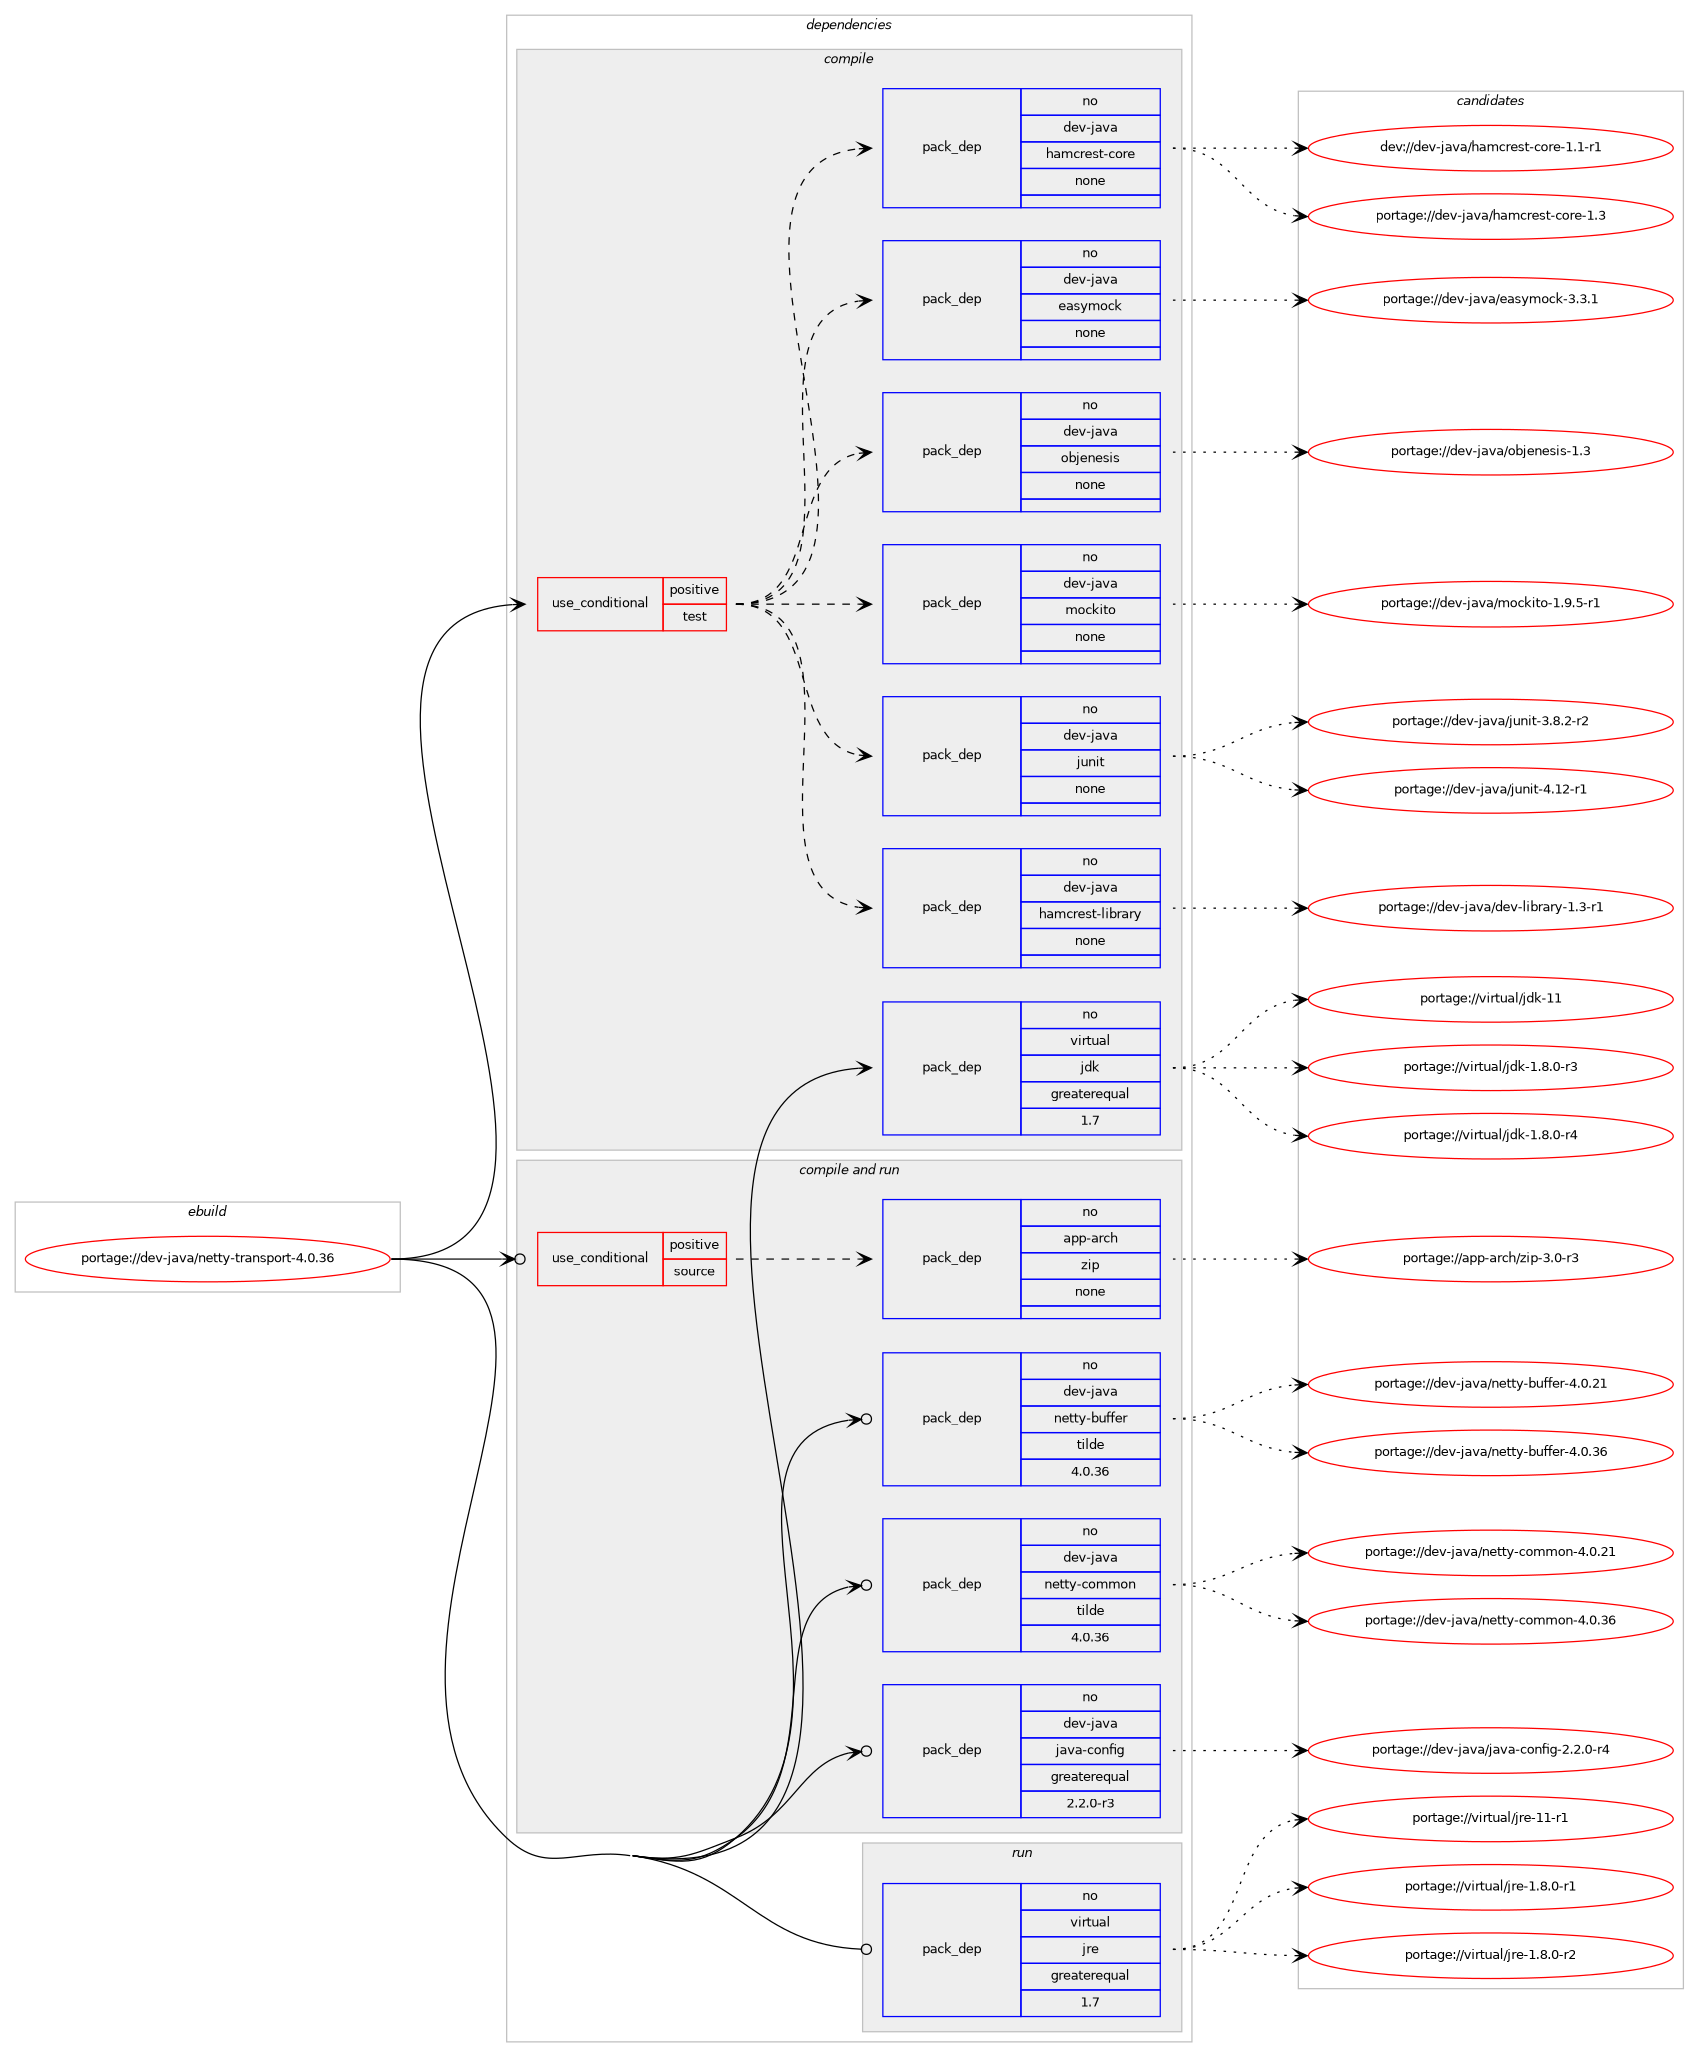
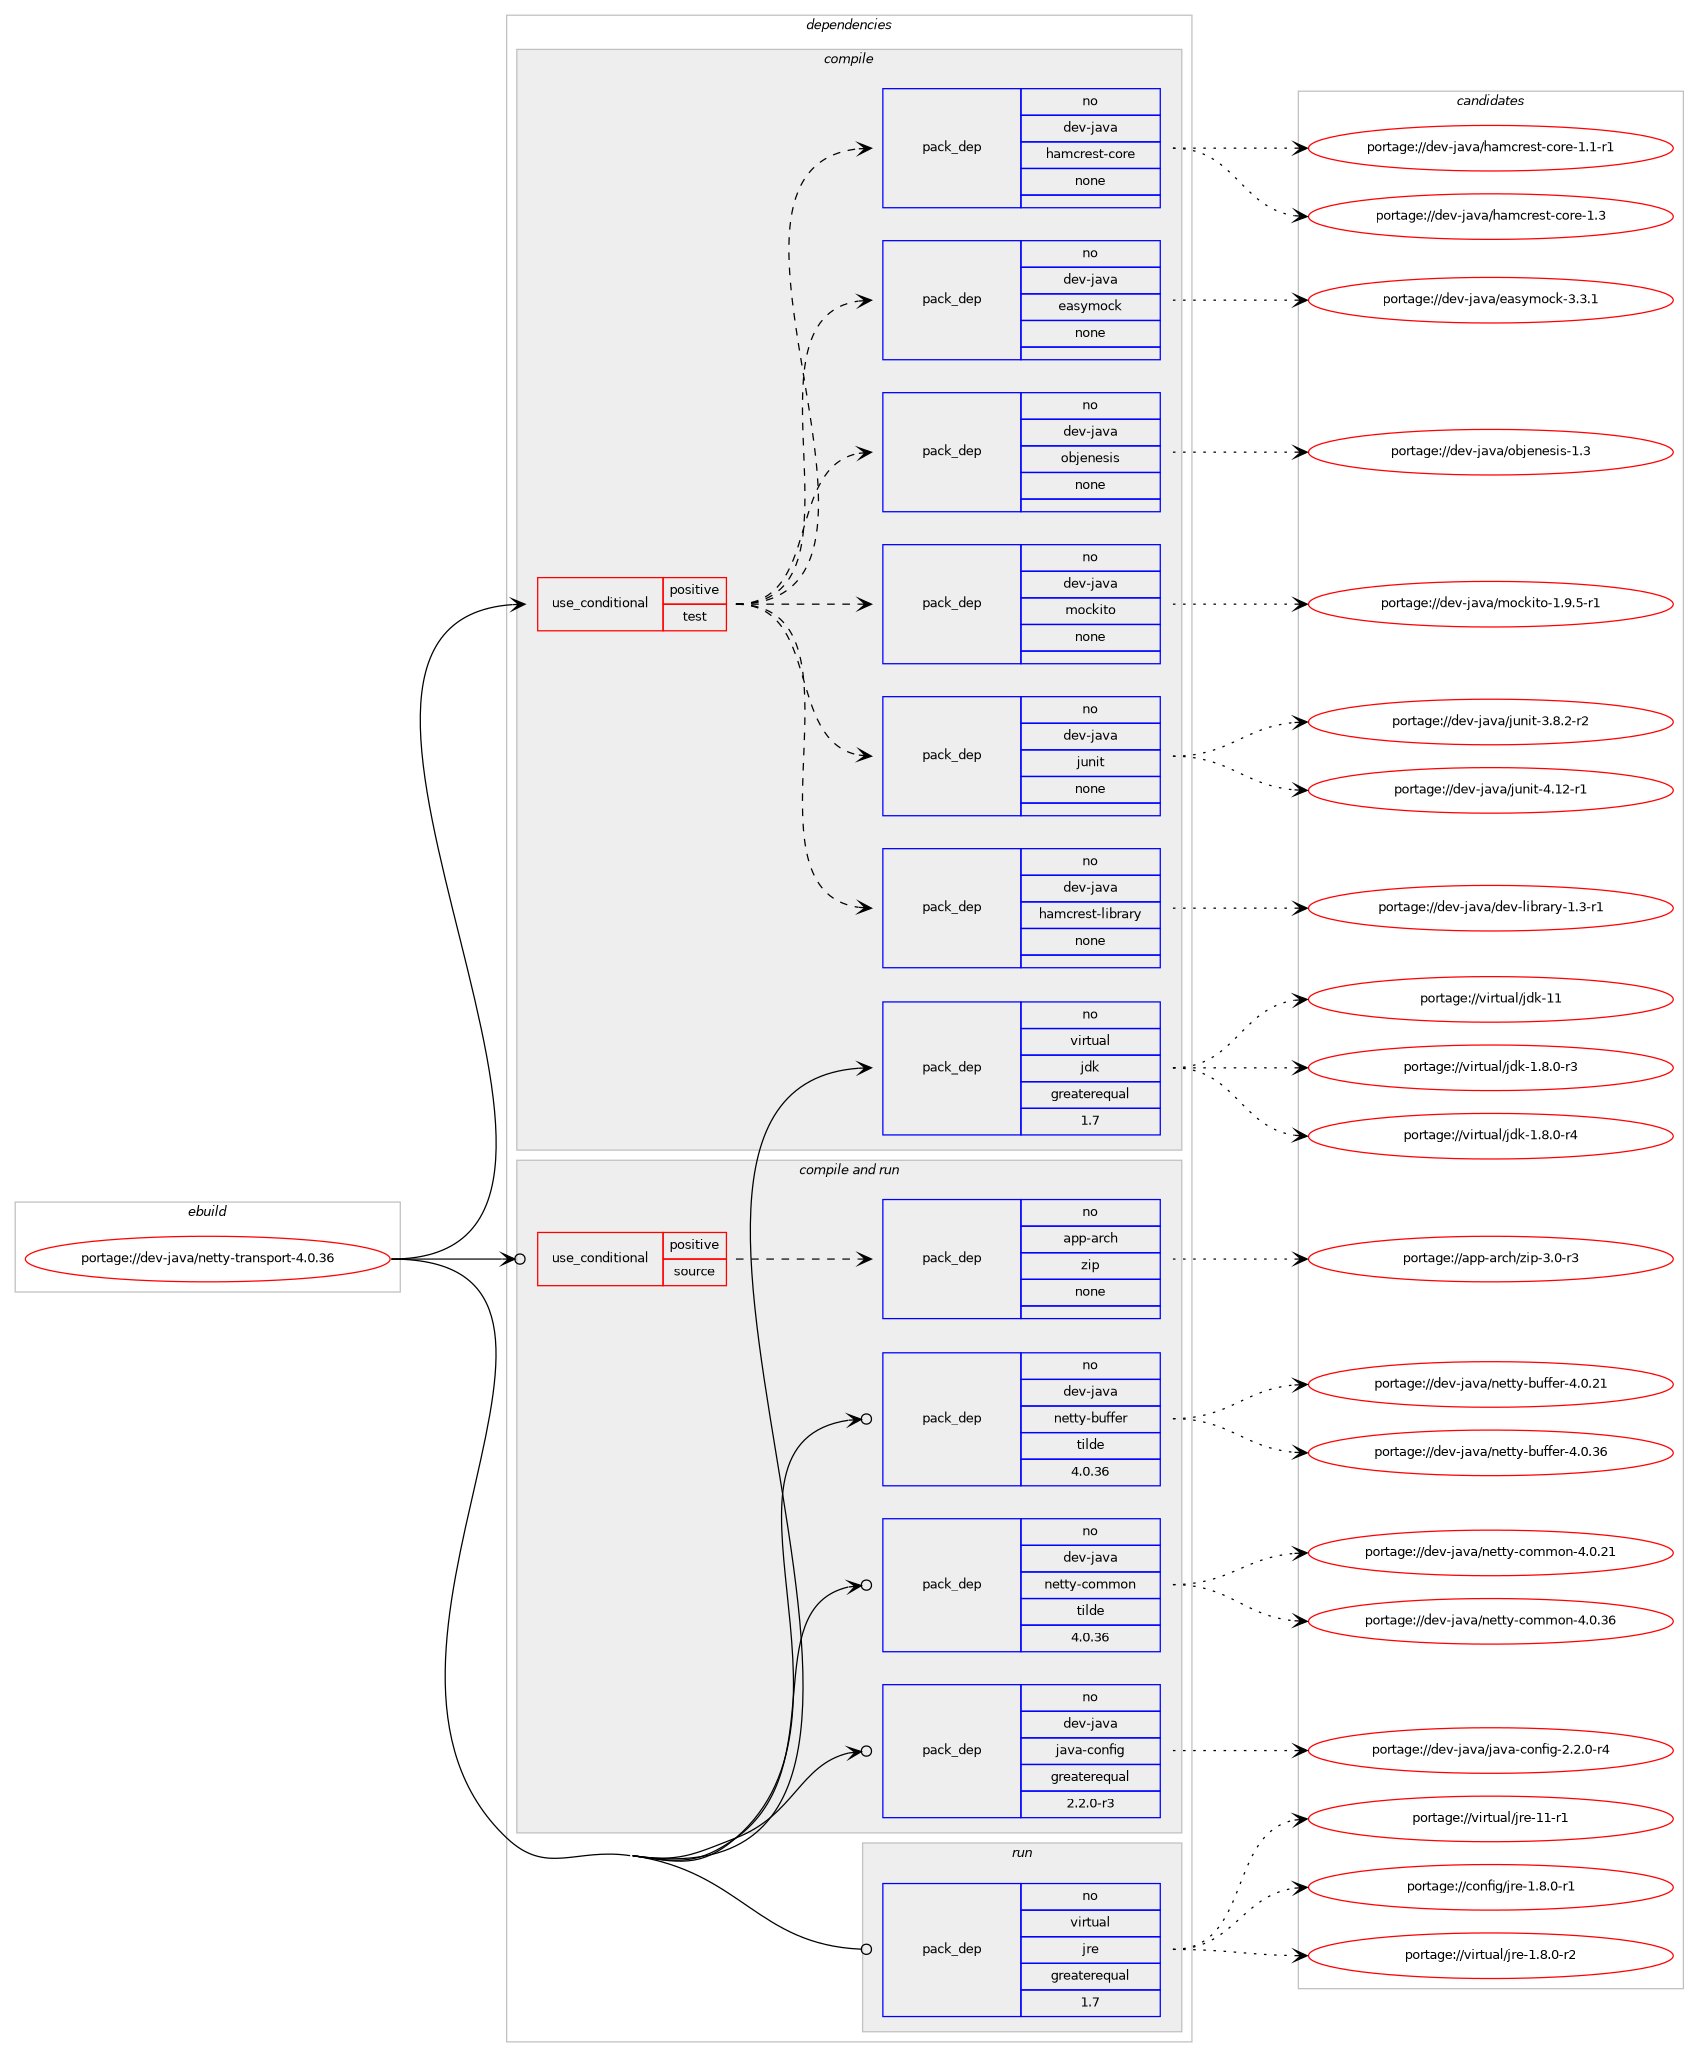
(1491, 148) -> (1491, 148)
(1491, 1887) -> (1491, 1887)
